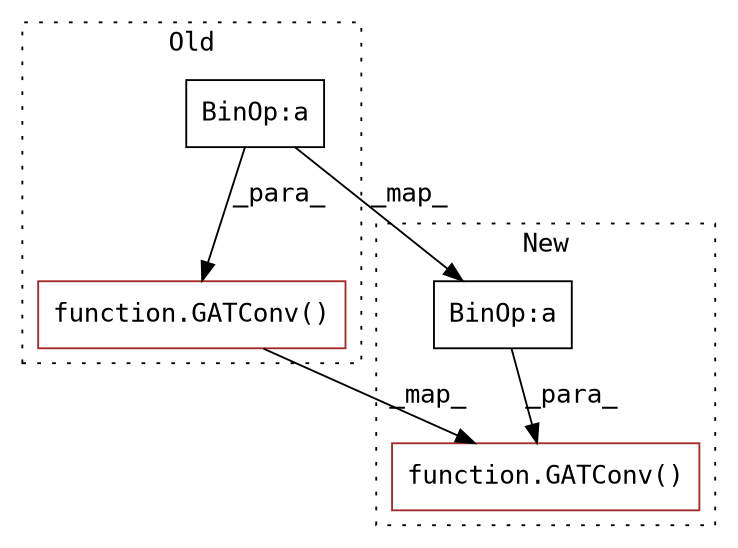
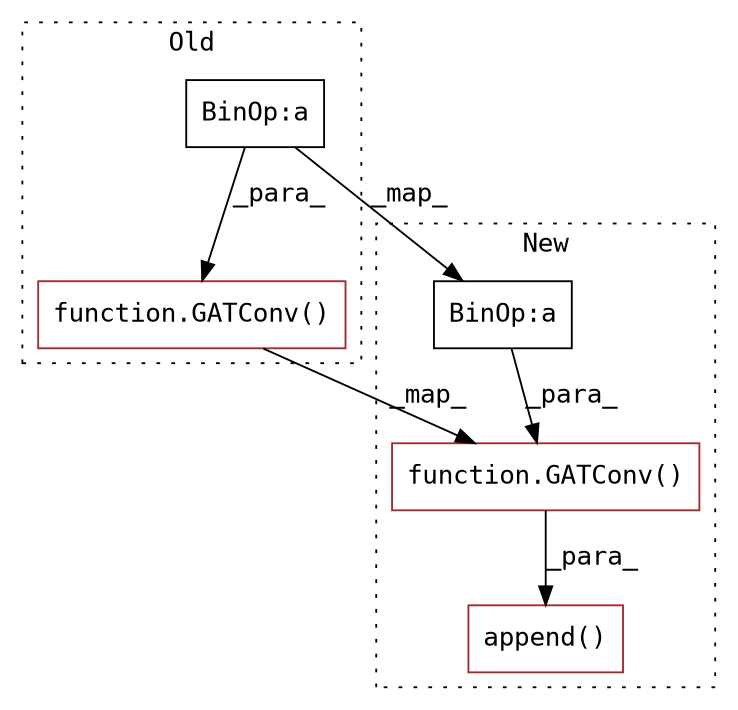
none -> (546, 639)
